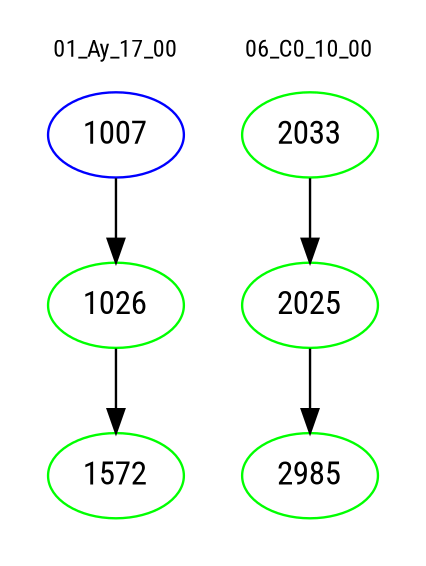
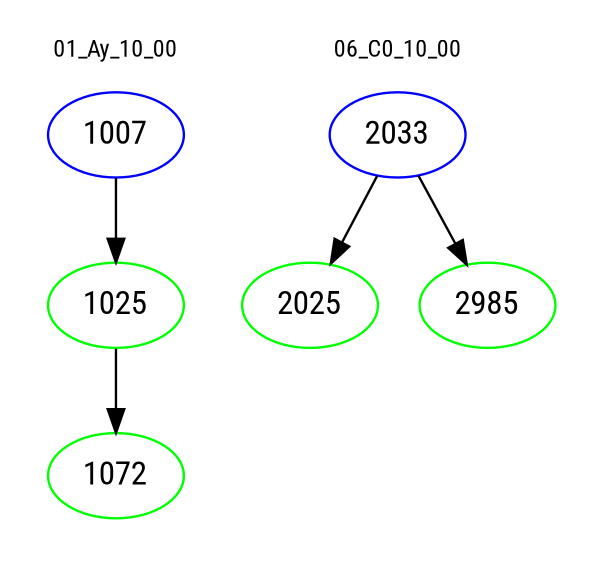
(116, 51) -> (116, 51)
(310, 135) -> (398, 135)
(116, 305) -> (116, 305)
(310, 379) -> (437, 209)
(116, 476) -> (116, 476)
